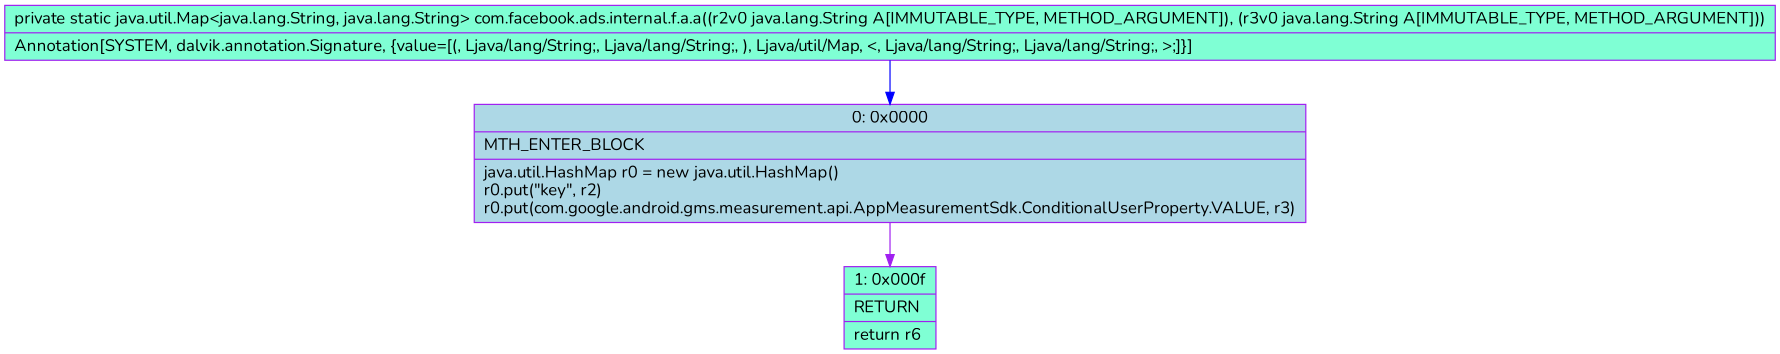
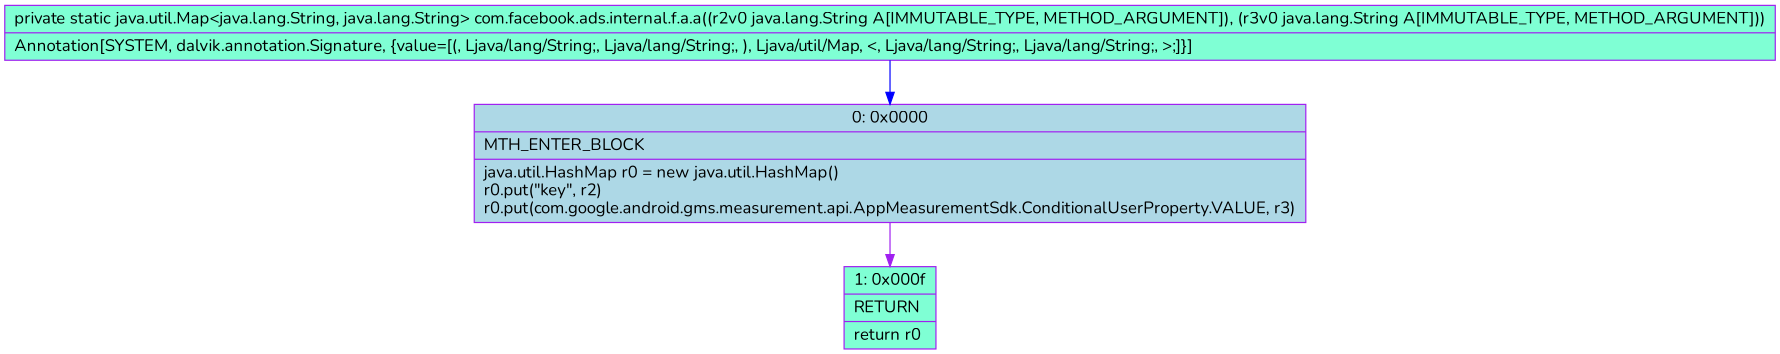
(888, 335) -> (888, 335)
